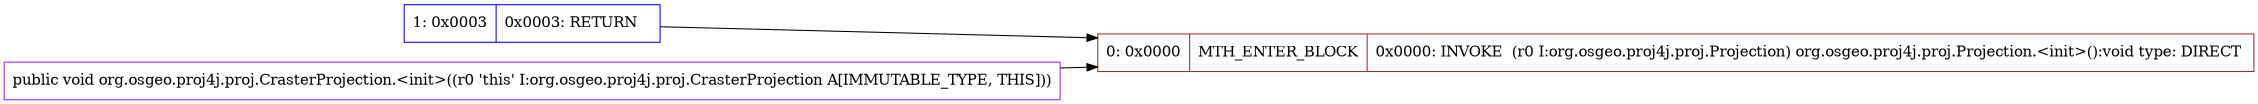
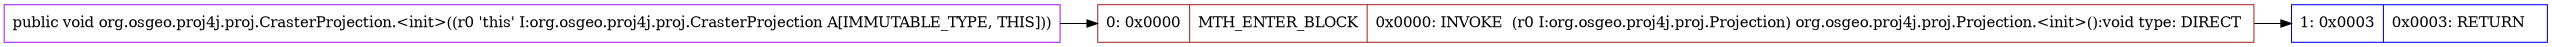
(874, 32) -> (2267, 24)
